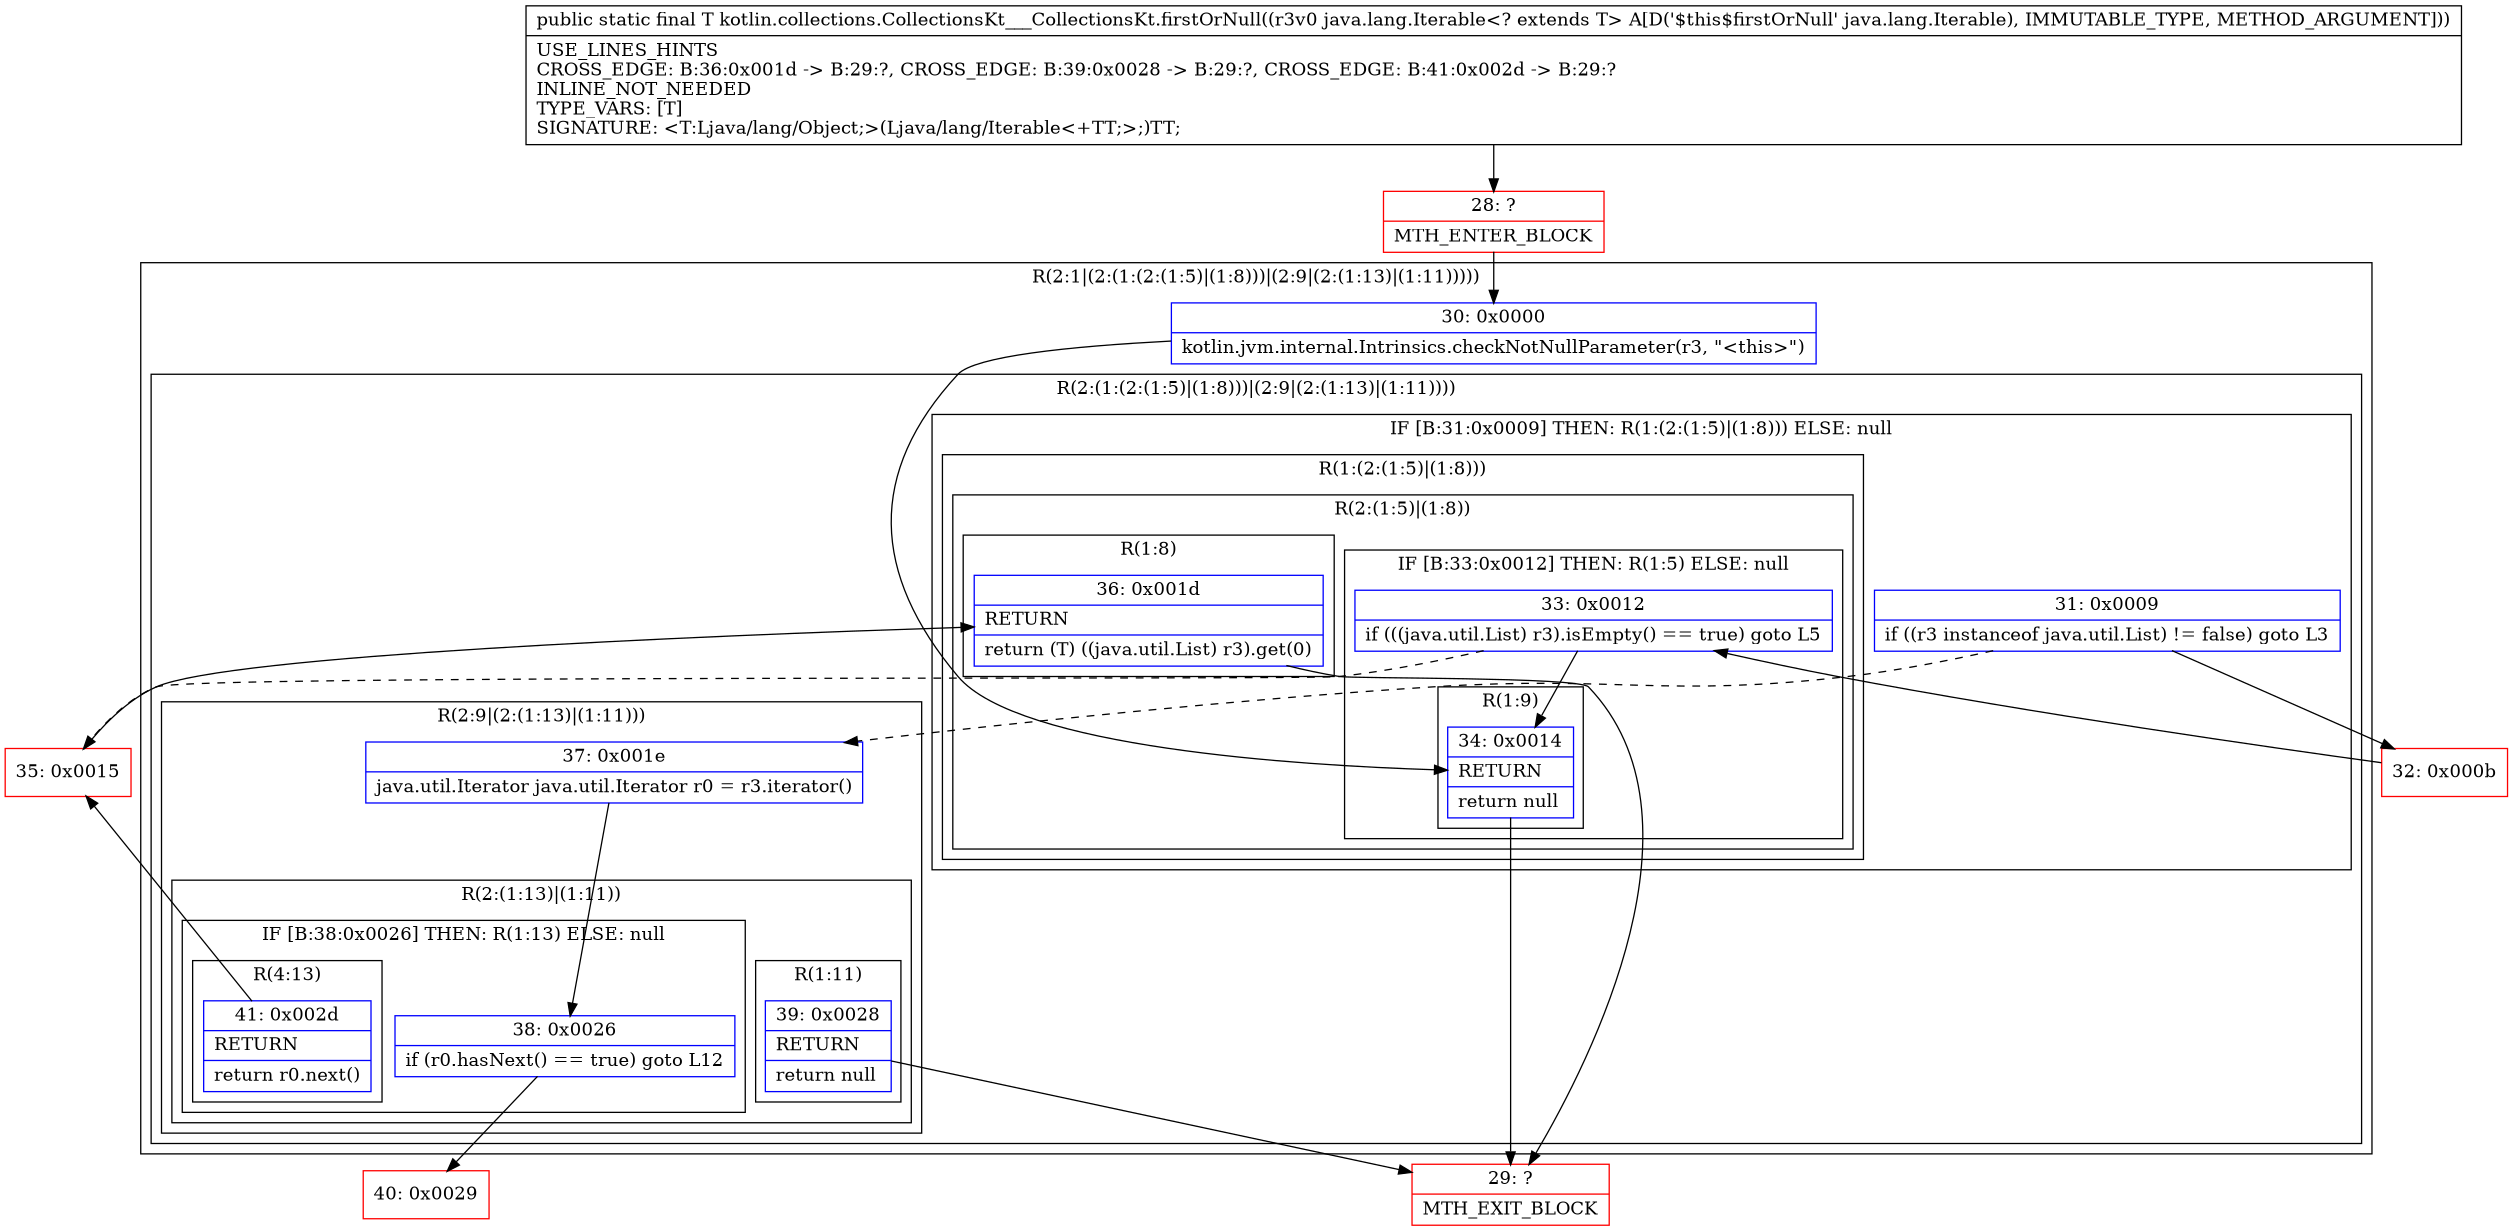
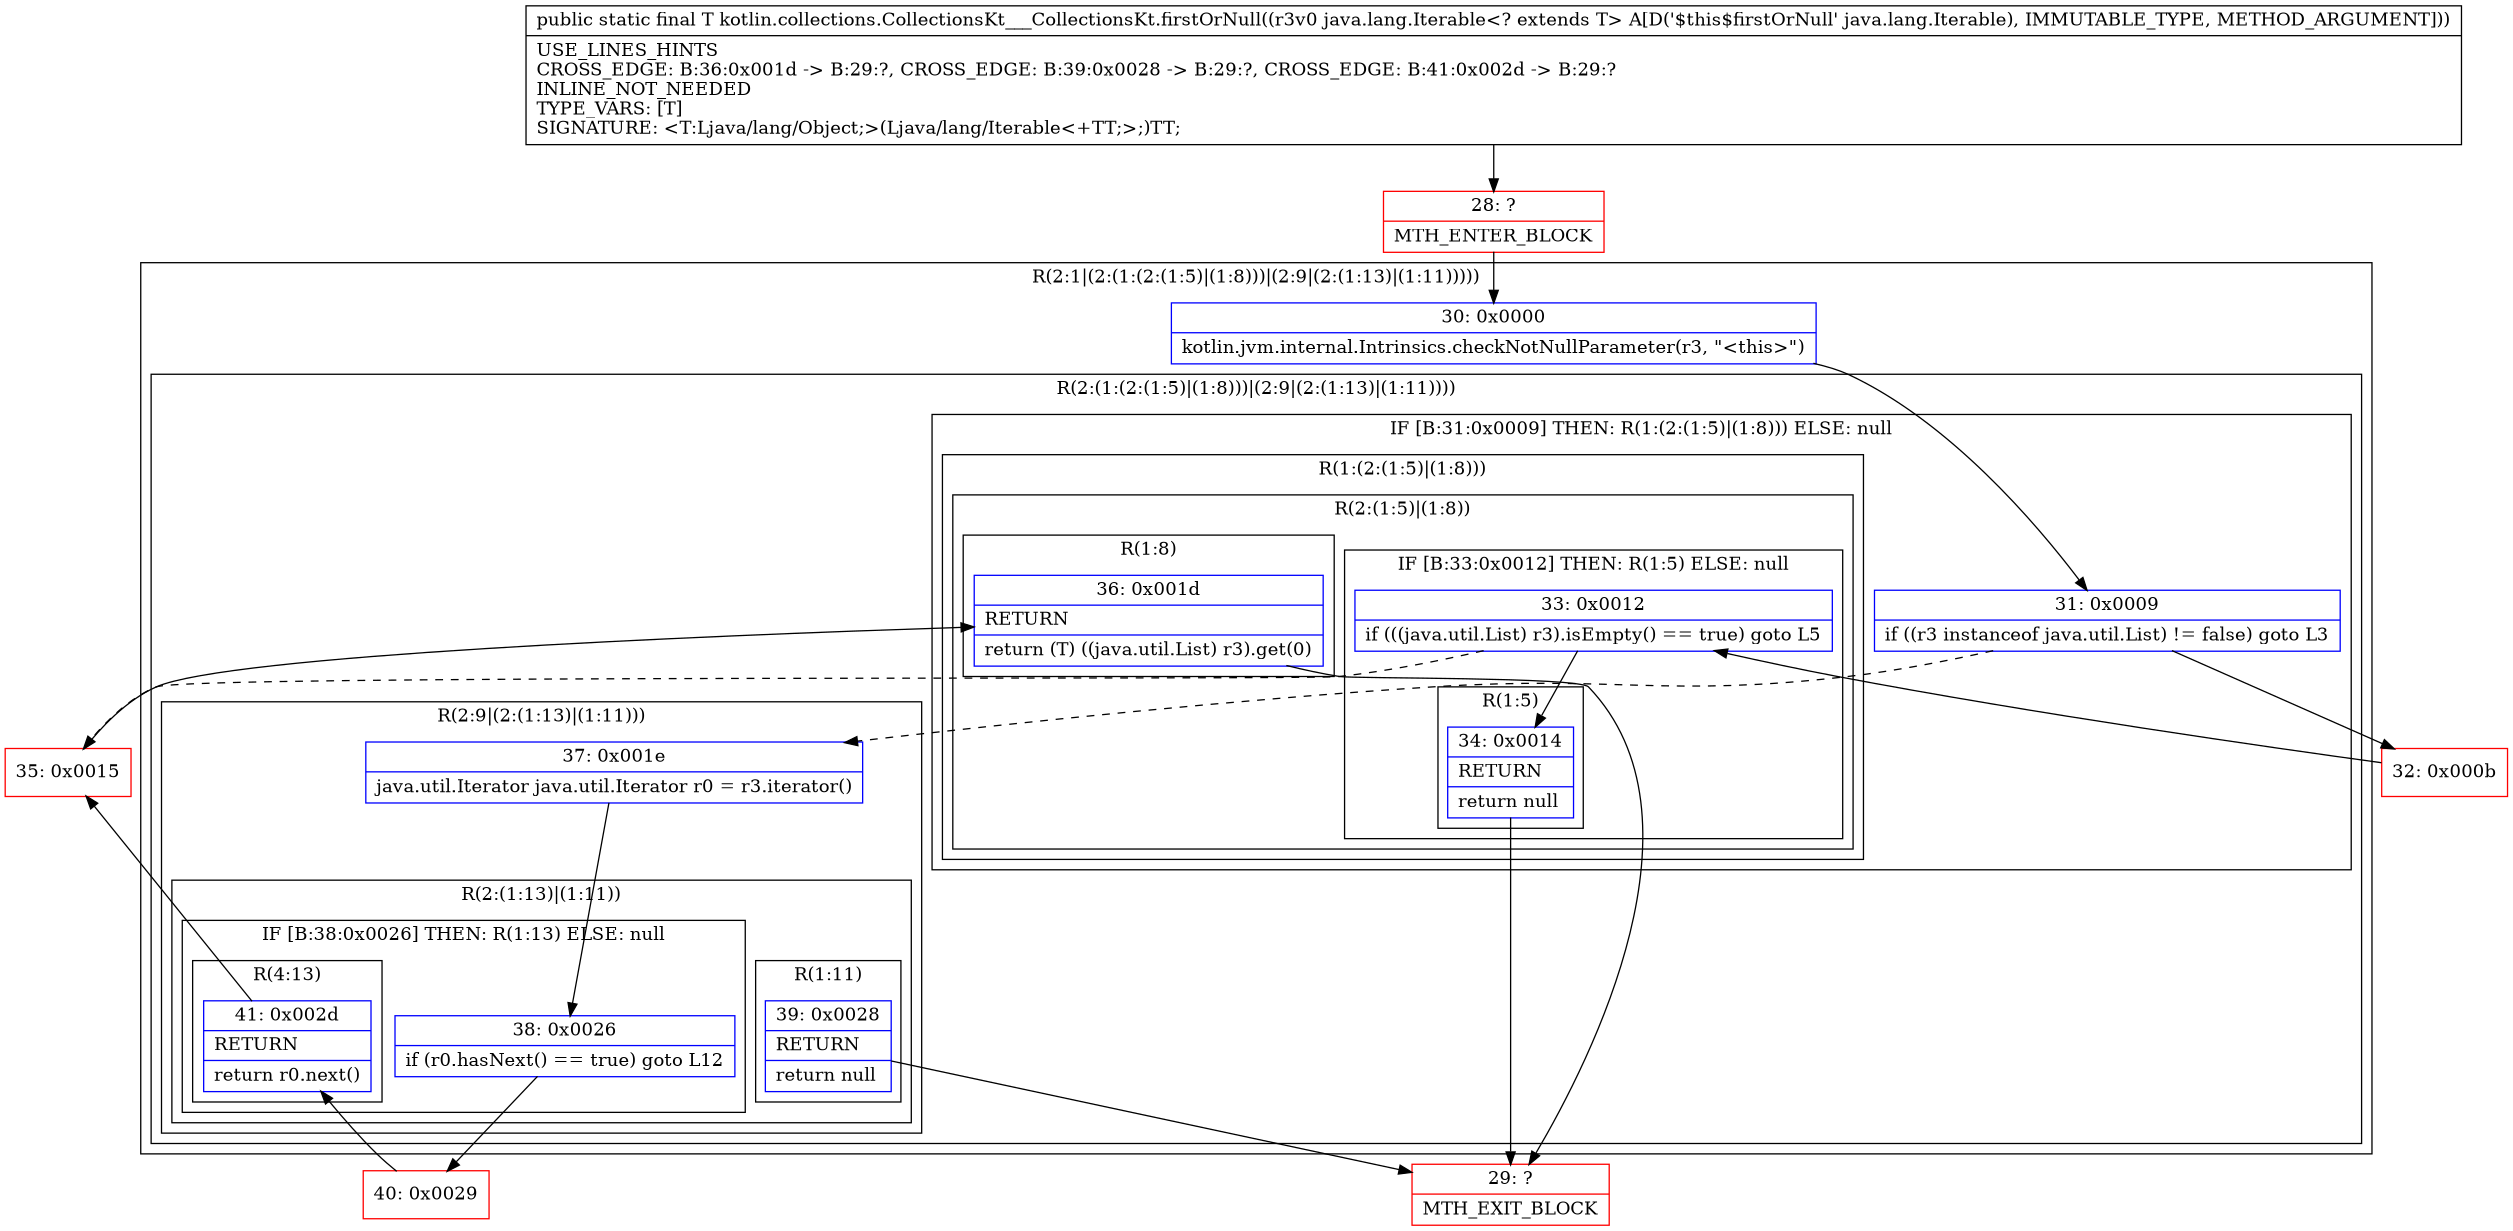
(912, 607) -> (1961, 452)
(1511, 702) -> (1511, 702)
none -> (361, 1138)
